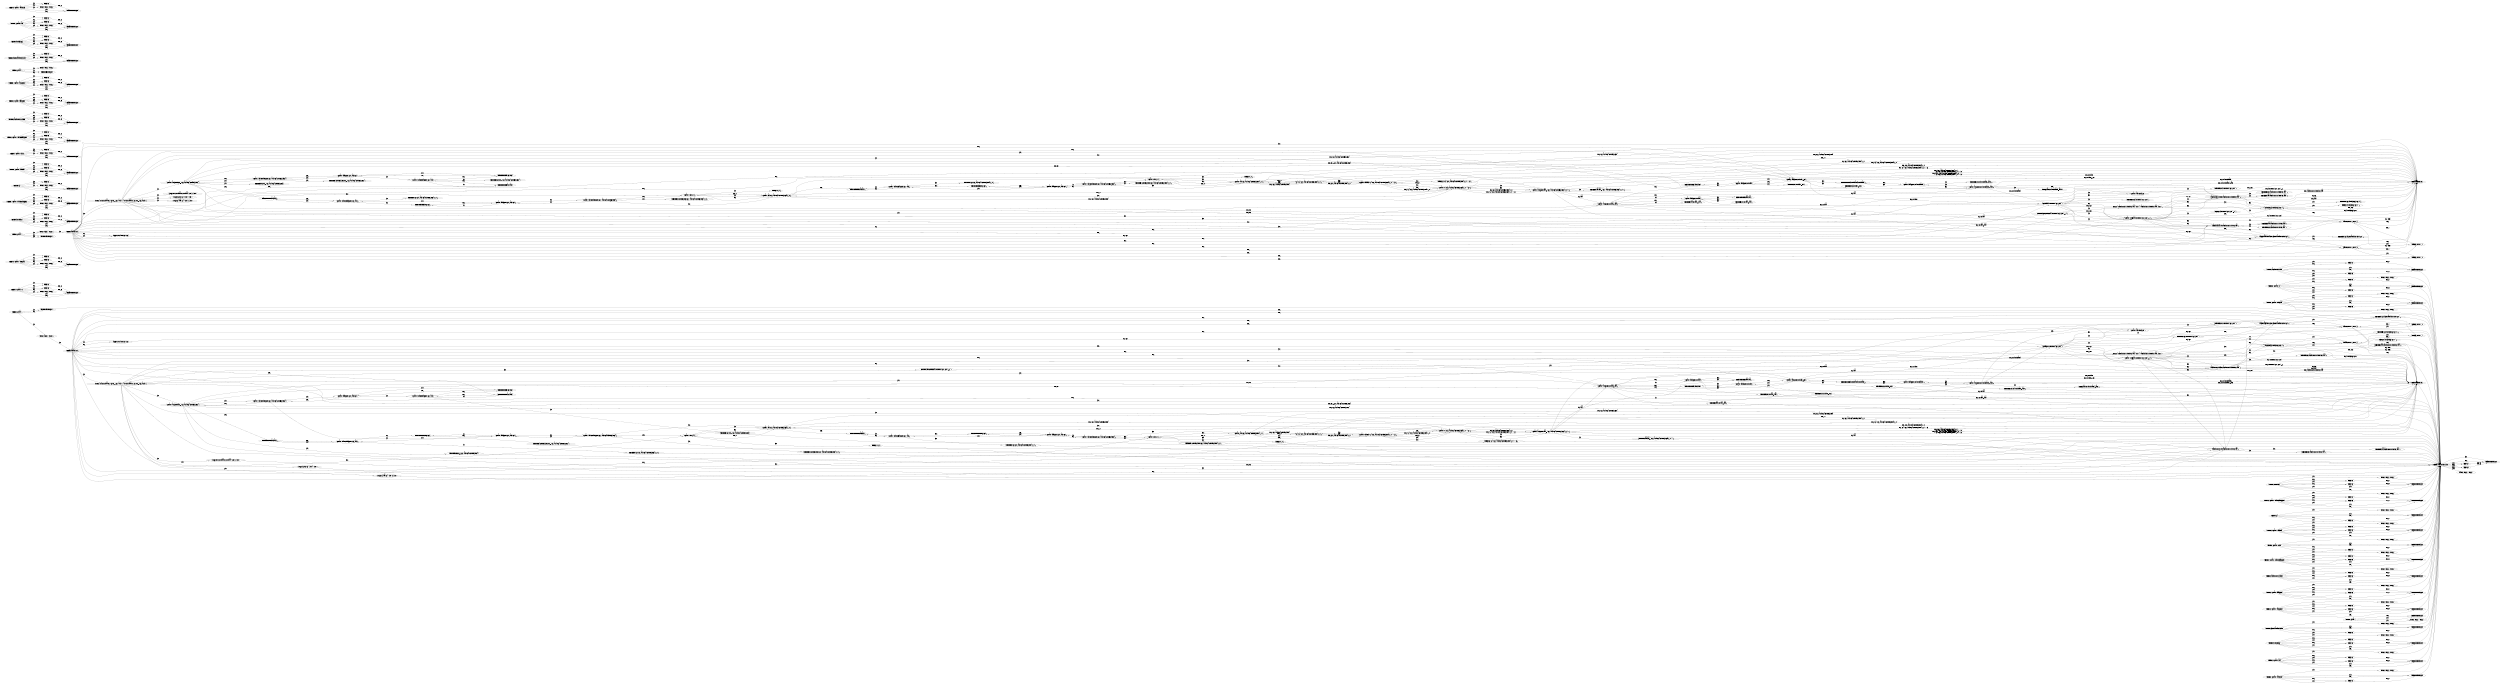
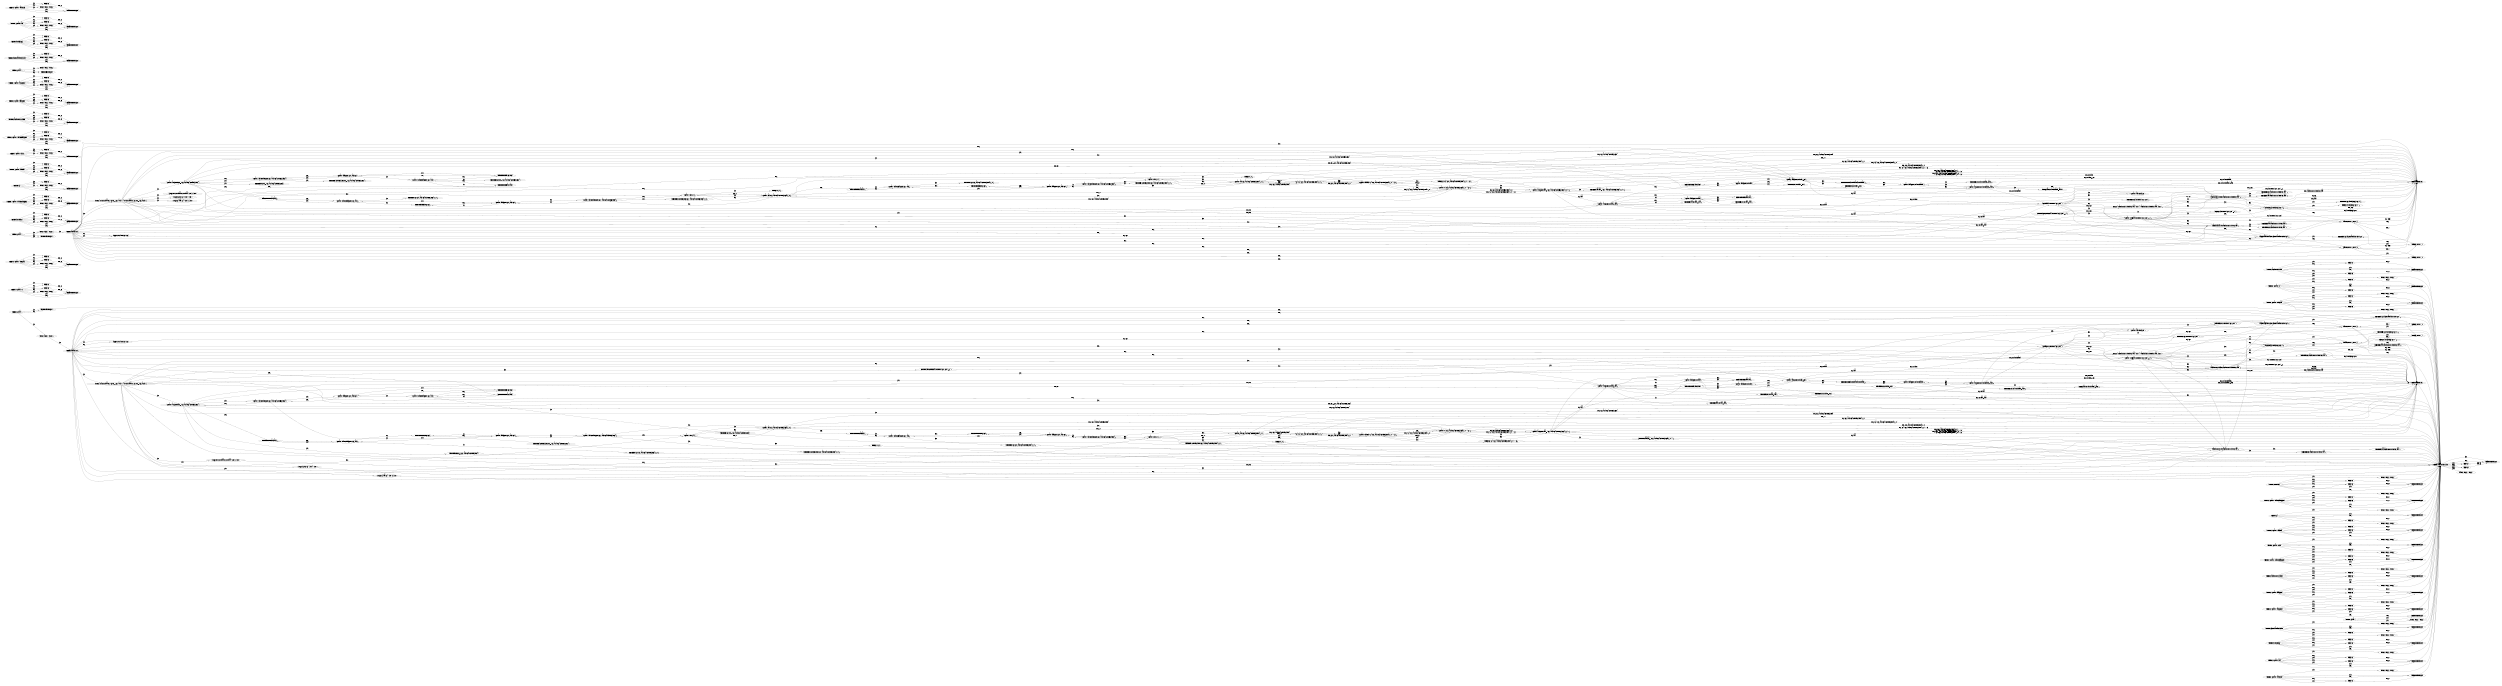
(2225, 189) -> none
(2095, 220) -> (2141, 213)
